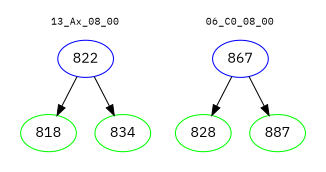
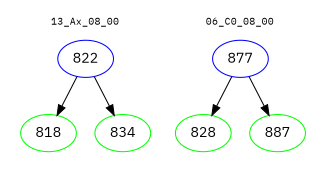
(240, 59) -> (240, 59)
